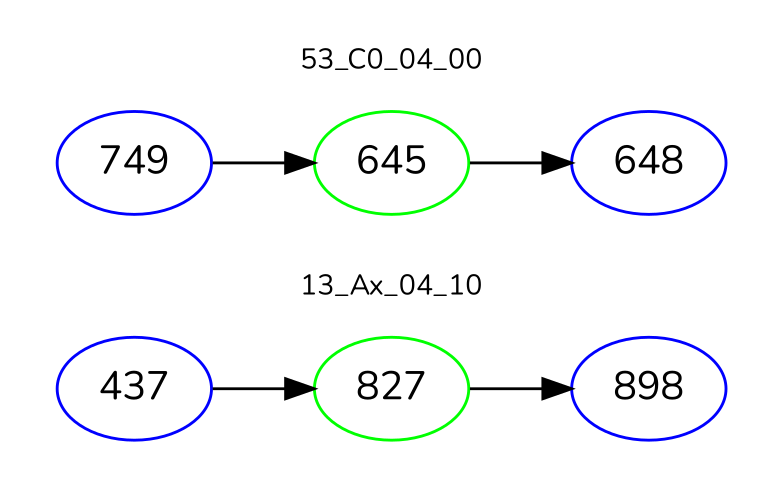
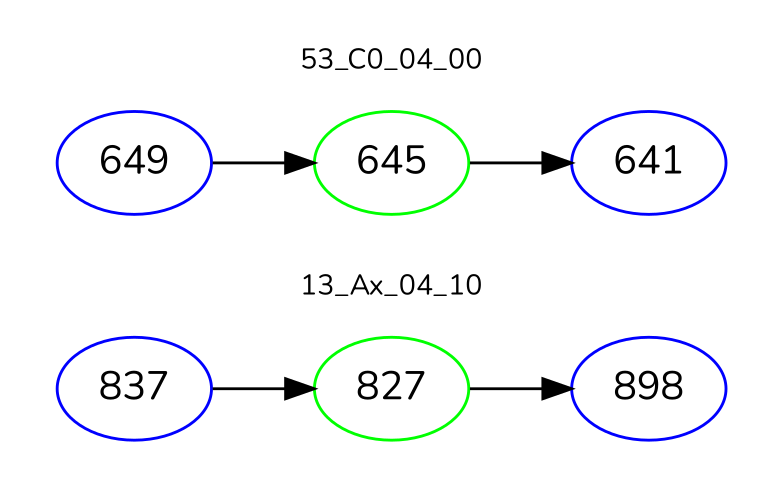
(134, 163) -> (134, 163)
(649, 163) -> (649, 163)
(134, 389) -> (134, 389)
